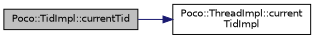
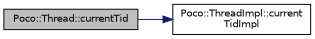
(71, 19) -> (71, 19)
